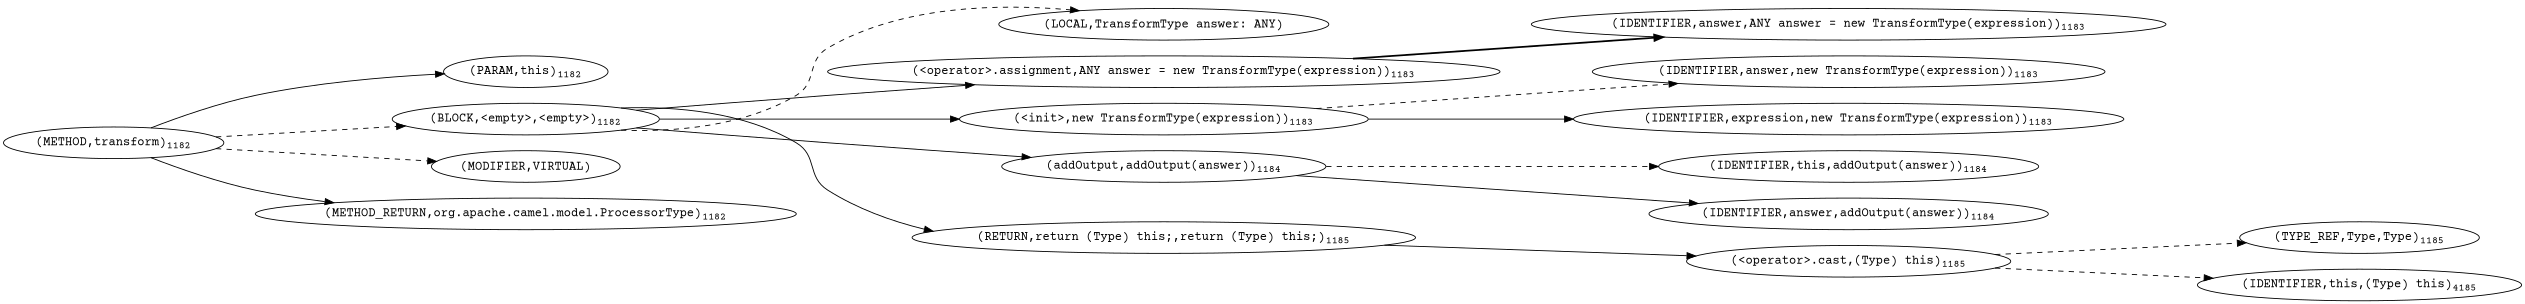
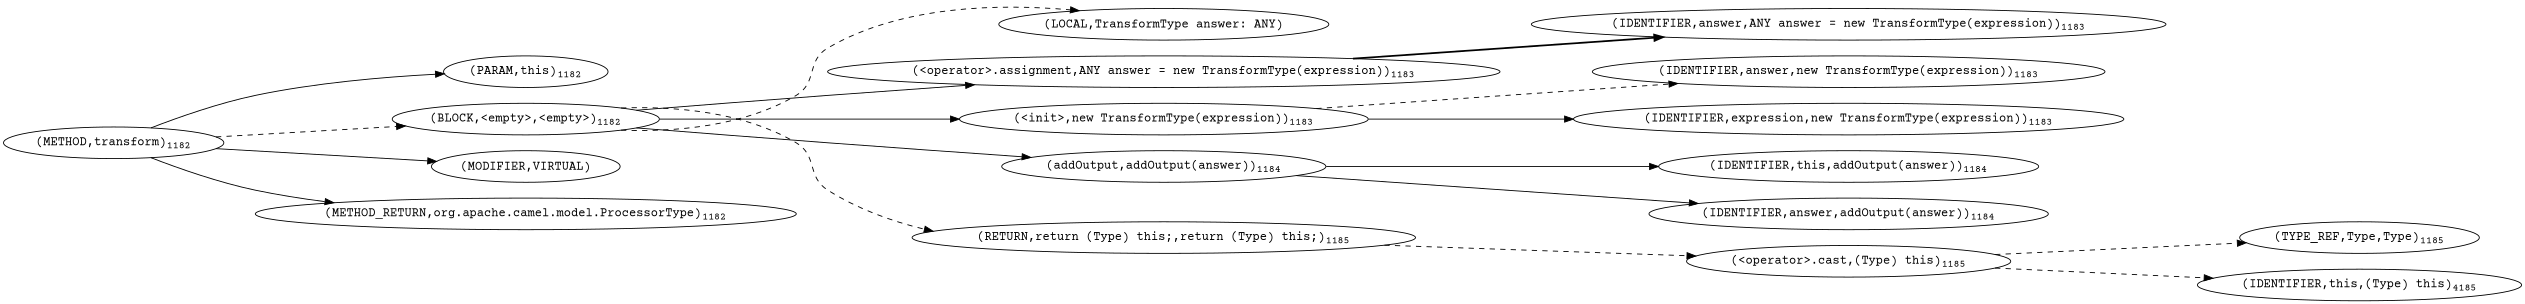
(773, 131) -> (773, 131)
(322, 155) -> (322, 155)
(1488, 166) -> (1488, 166)
(1536, 250) -> (1536, 250)
